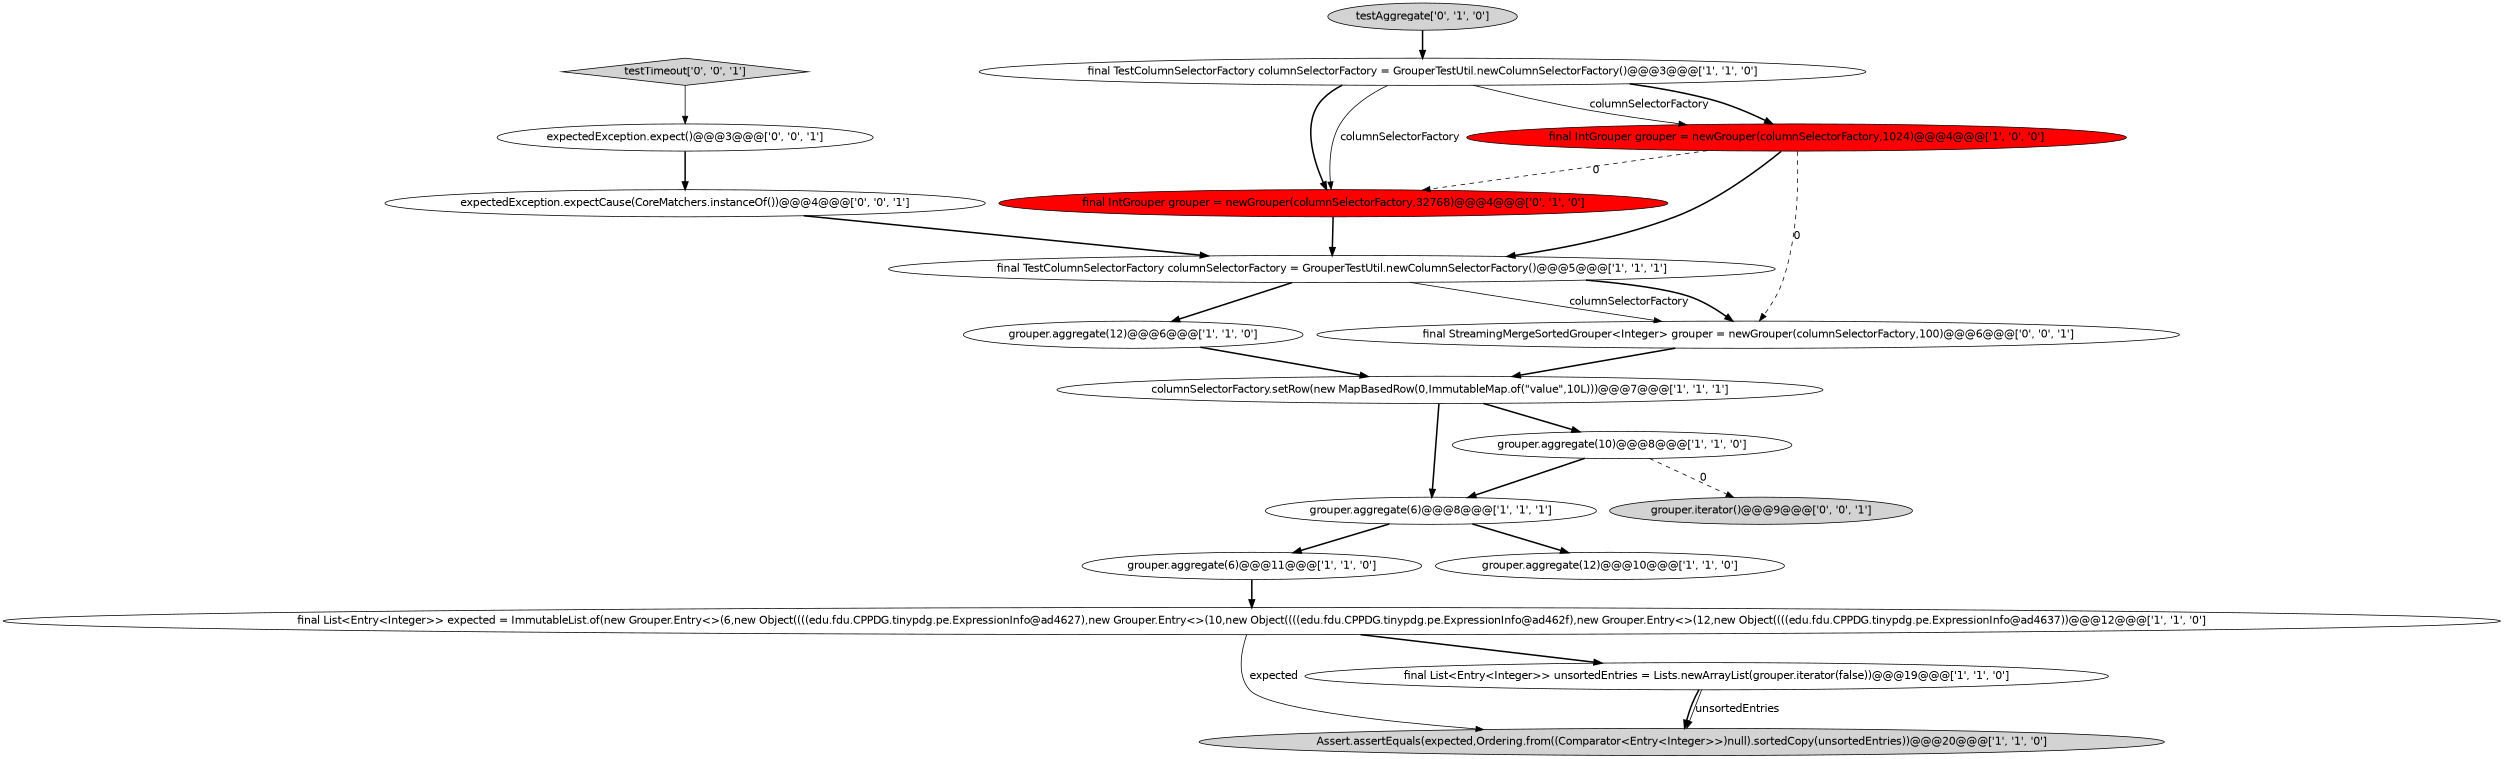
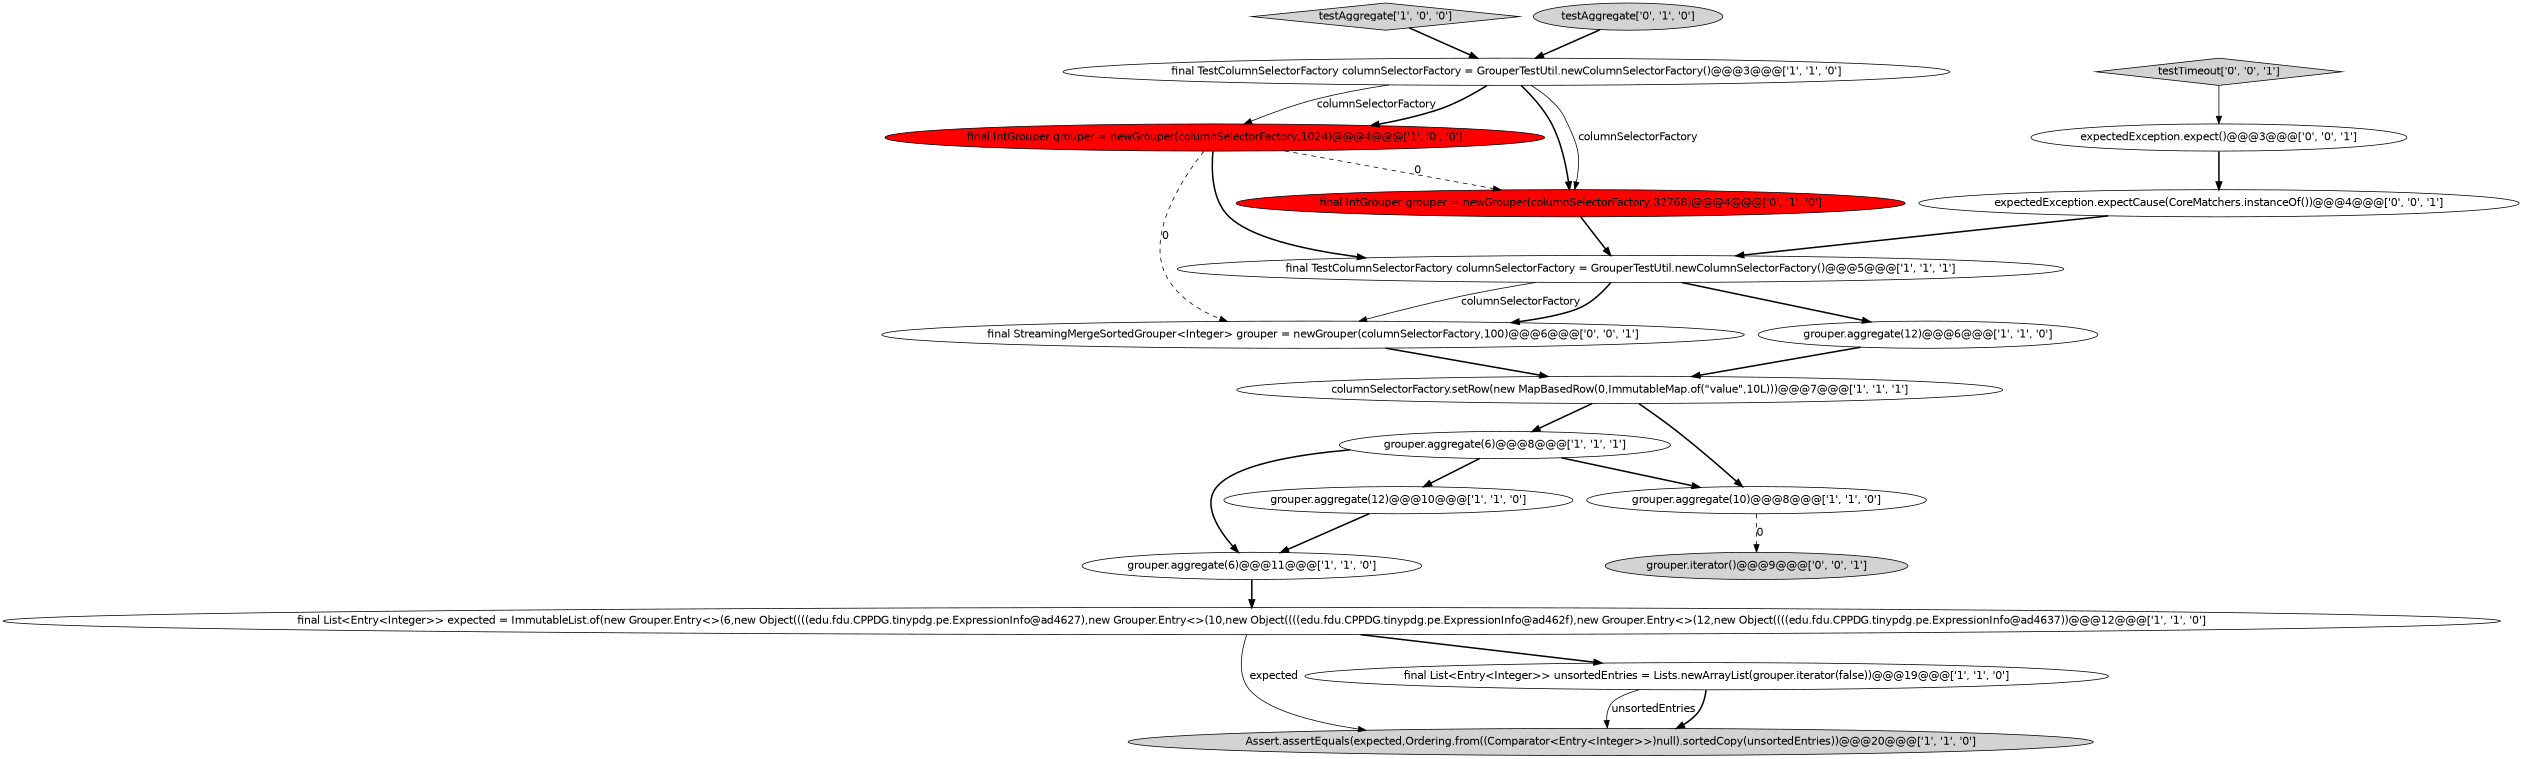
none -> (1386, 17)
(1530, 477) -> (1627, 472)
none -> (1329, 531)
